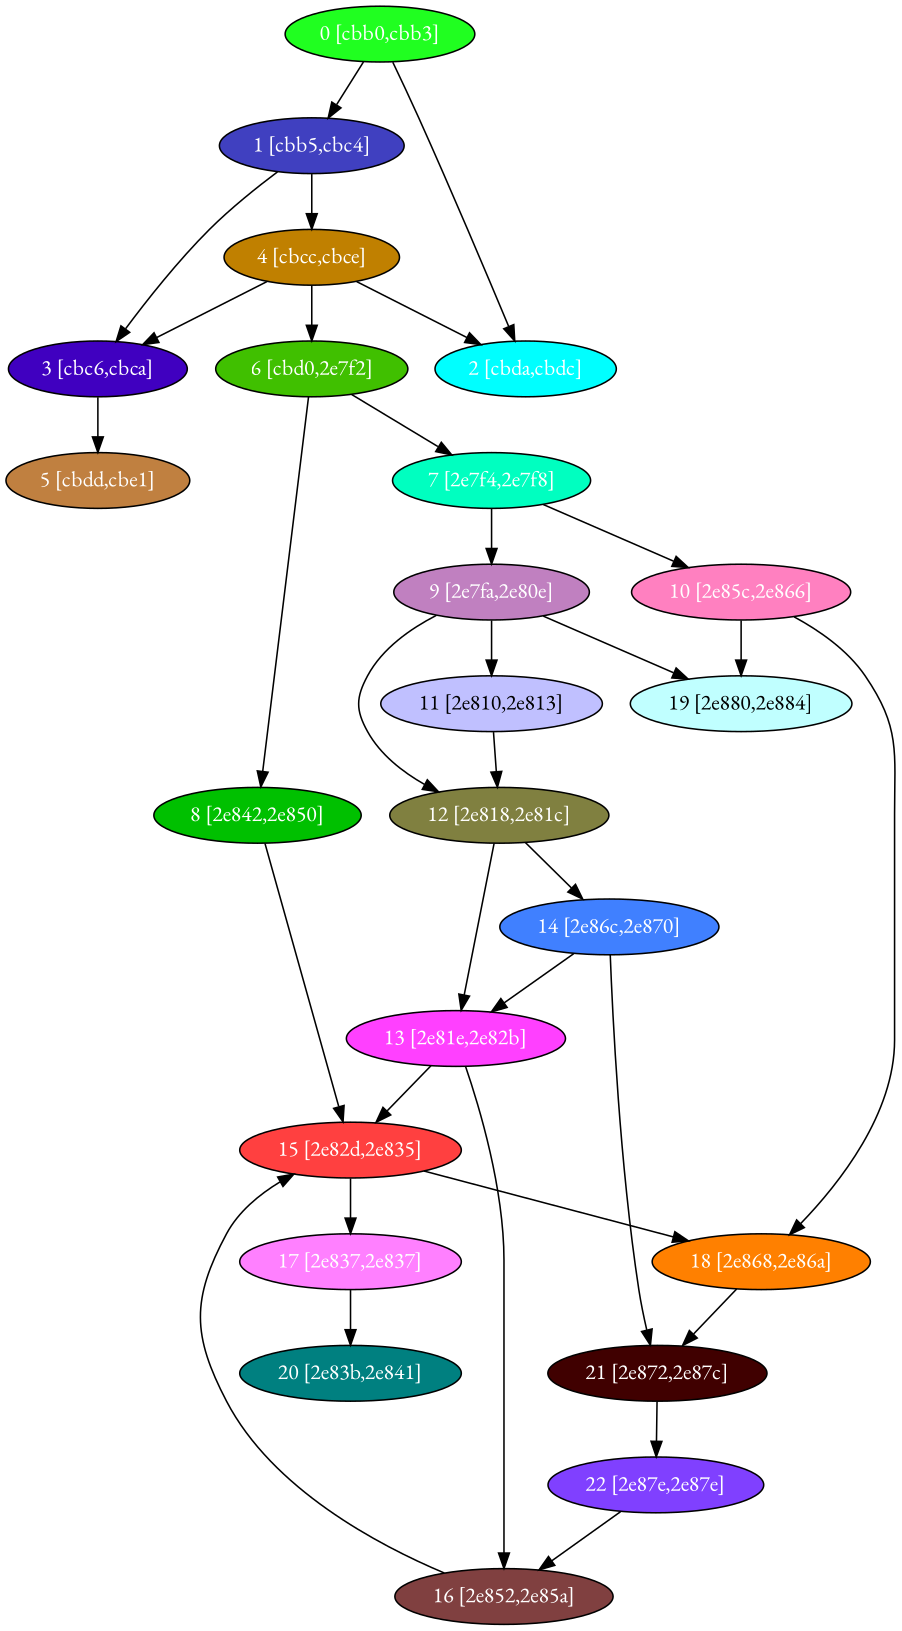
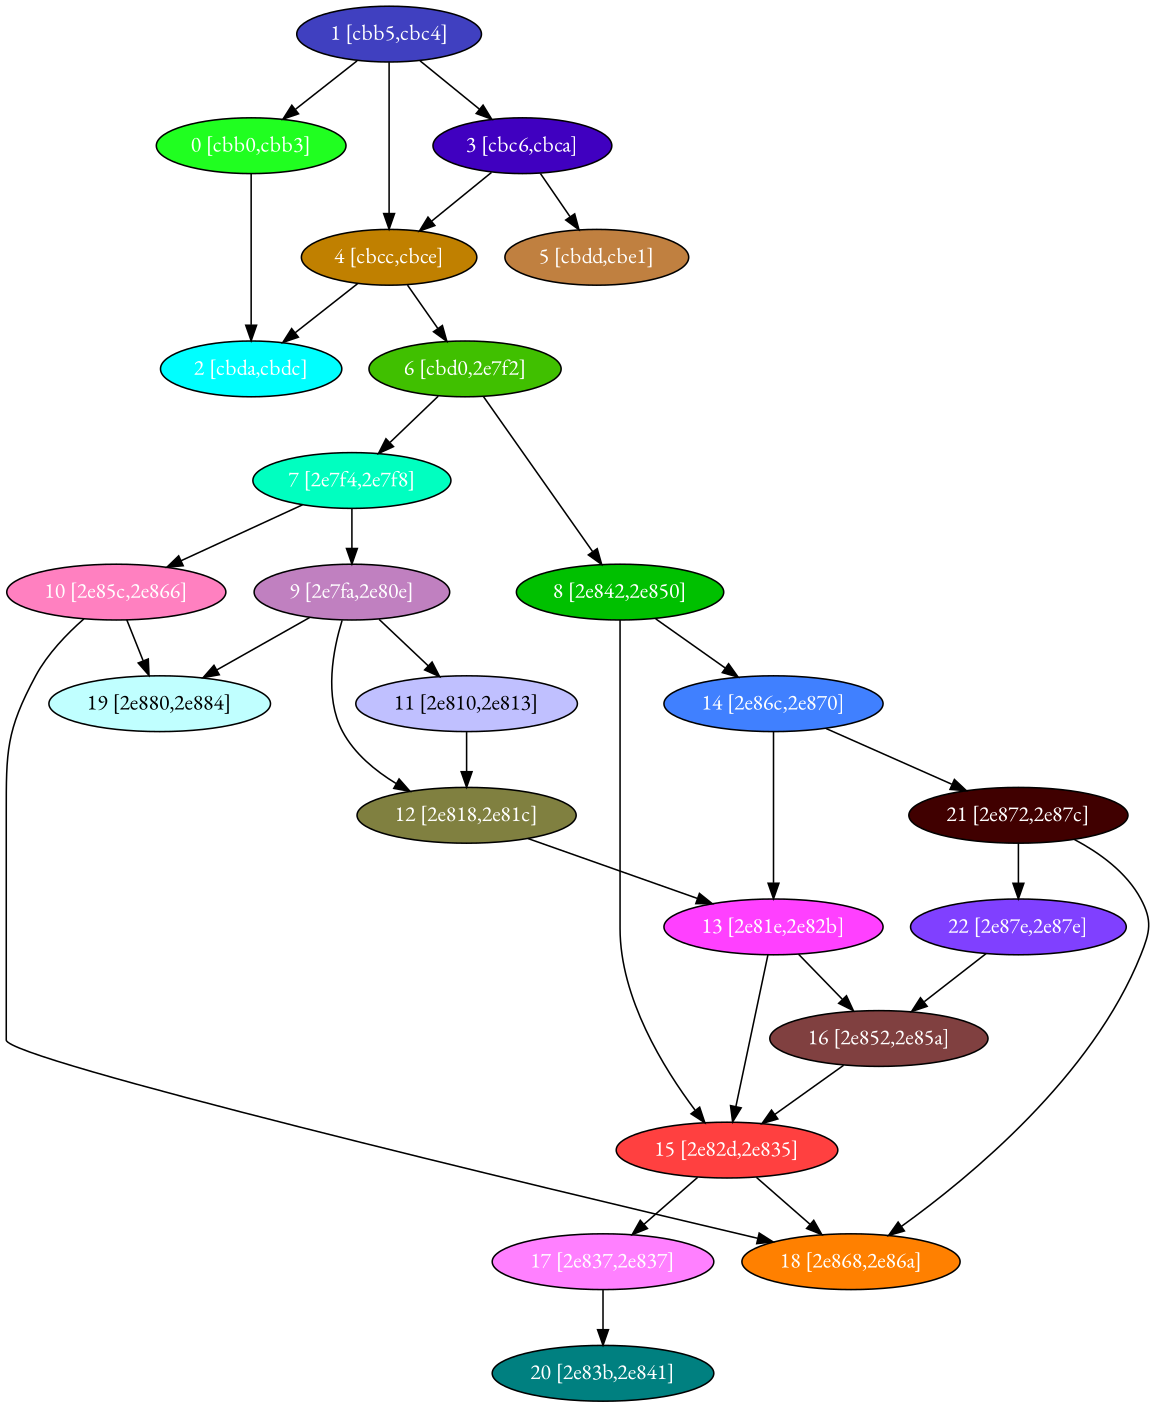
(350, 83) -> (326, 85)
(212, 310) -> (462, 197)
(548, 865) -> (690, 643)
(715, 1311) -> (1087, 1049)
